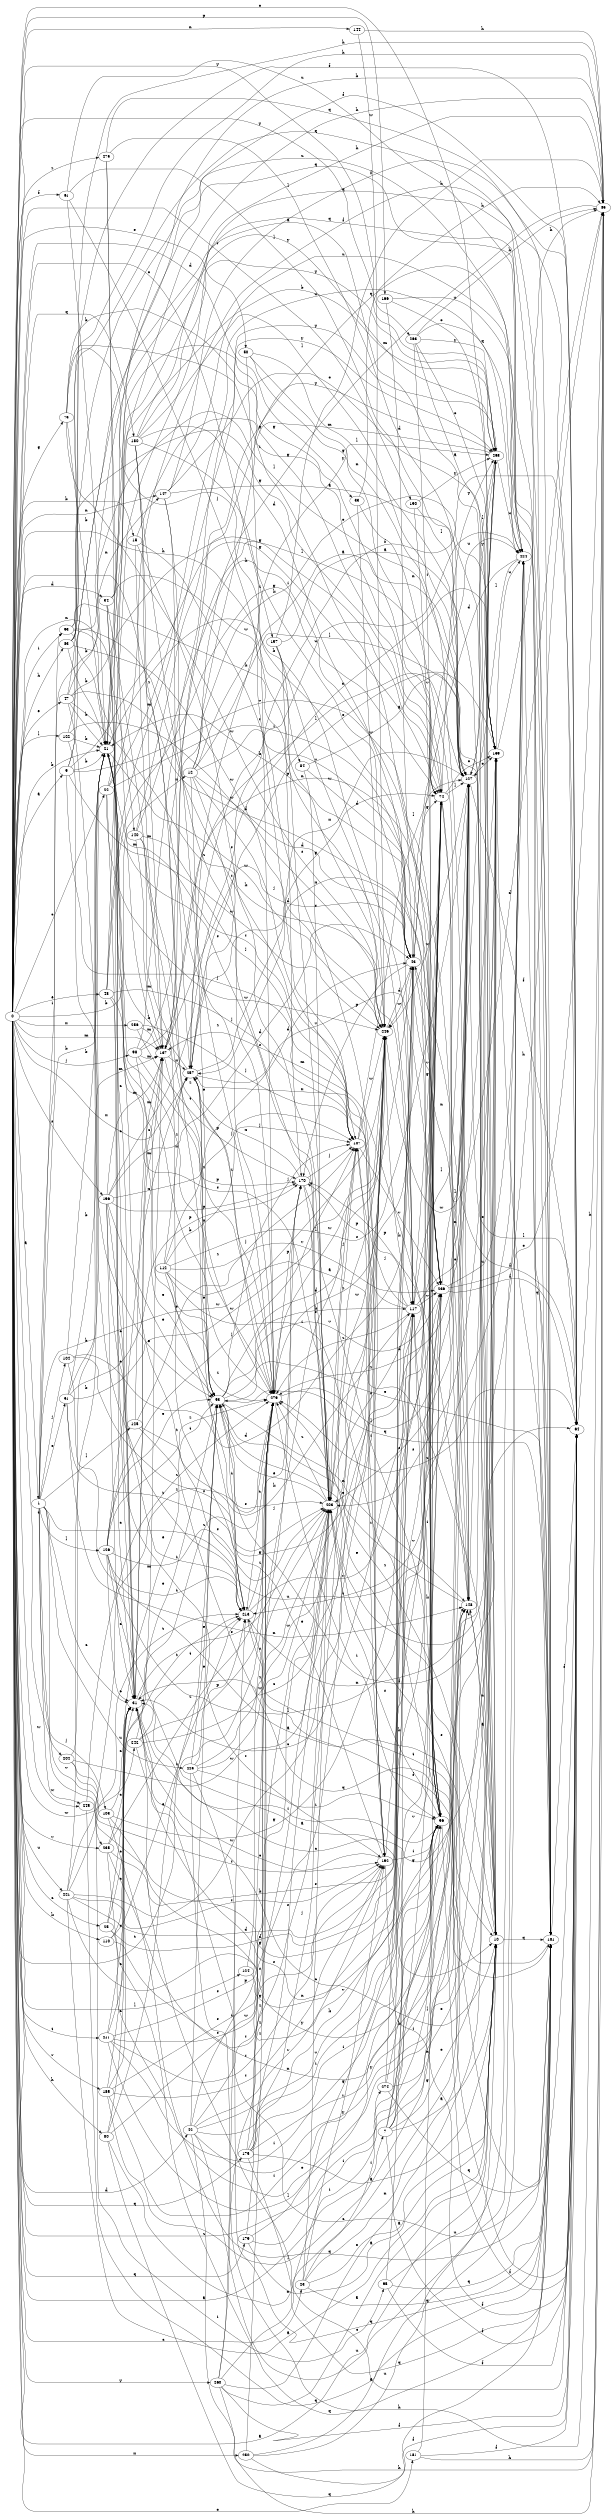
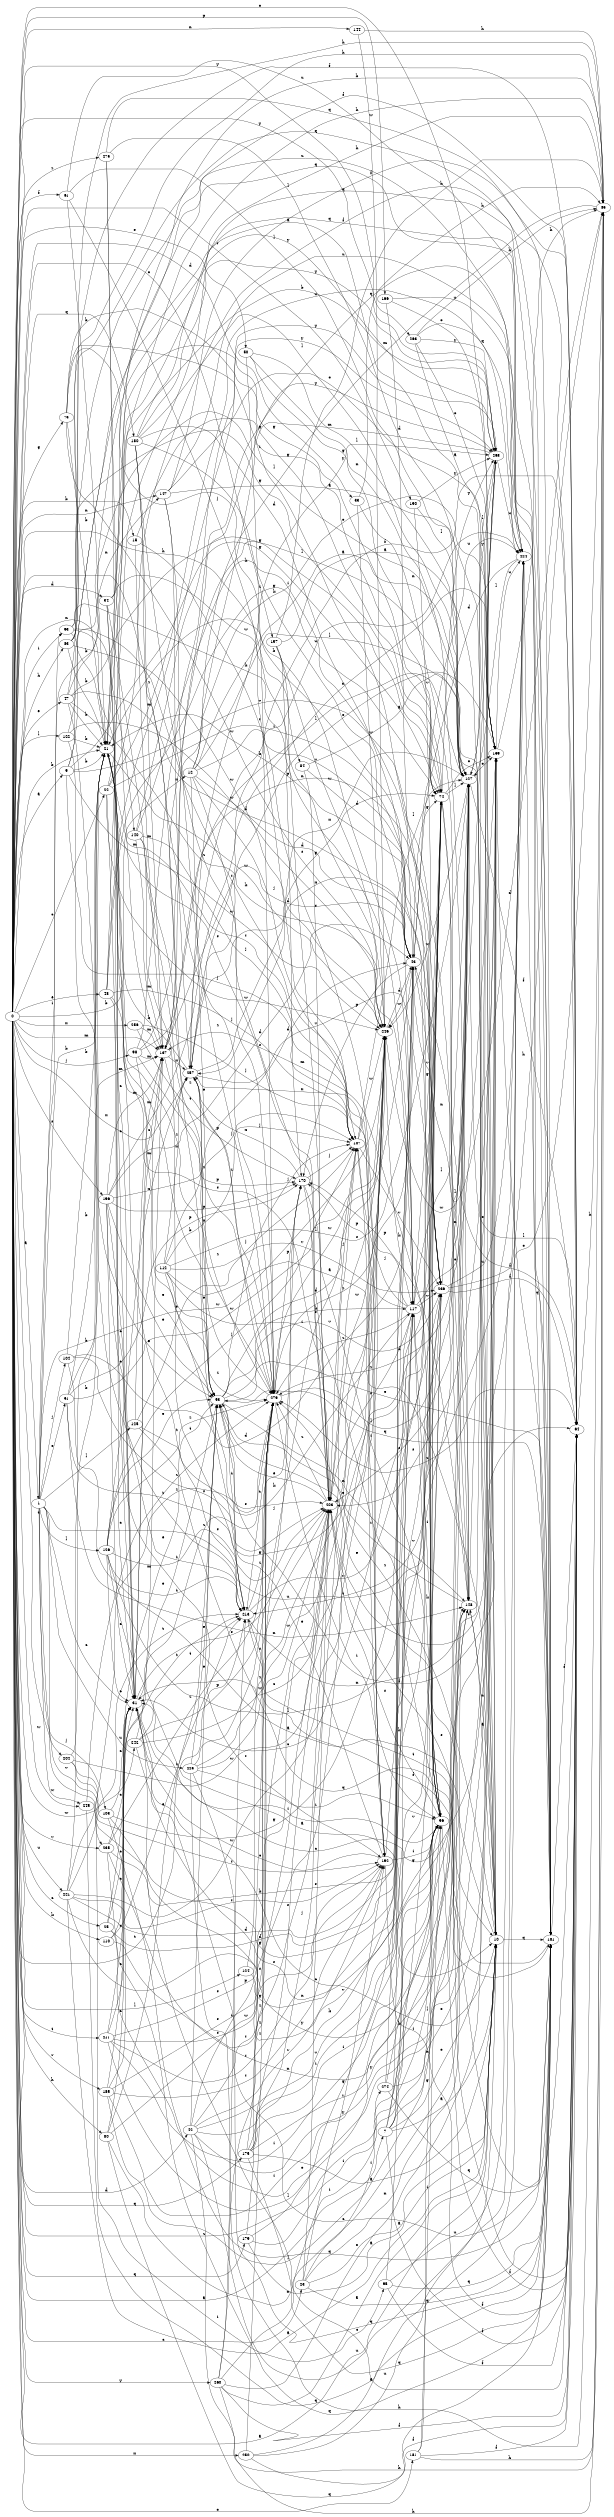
(260, 1017) -> none
(430, 1079) -> (430, 2141)
